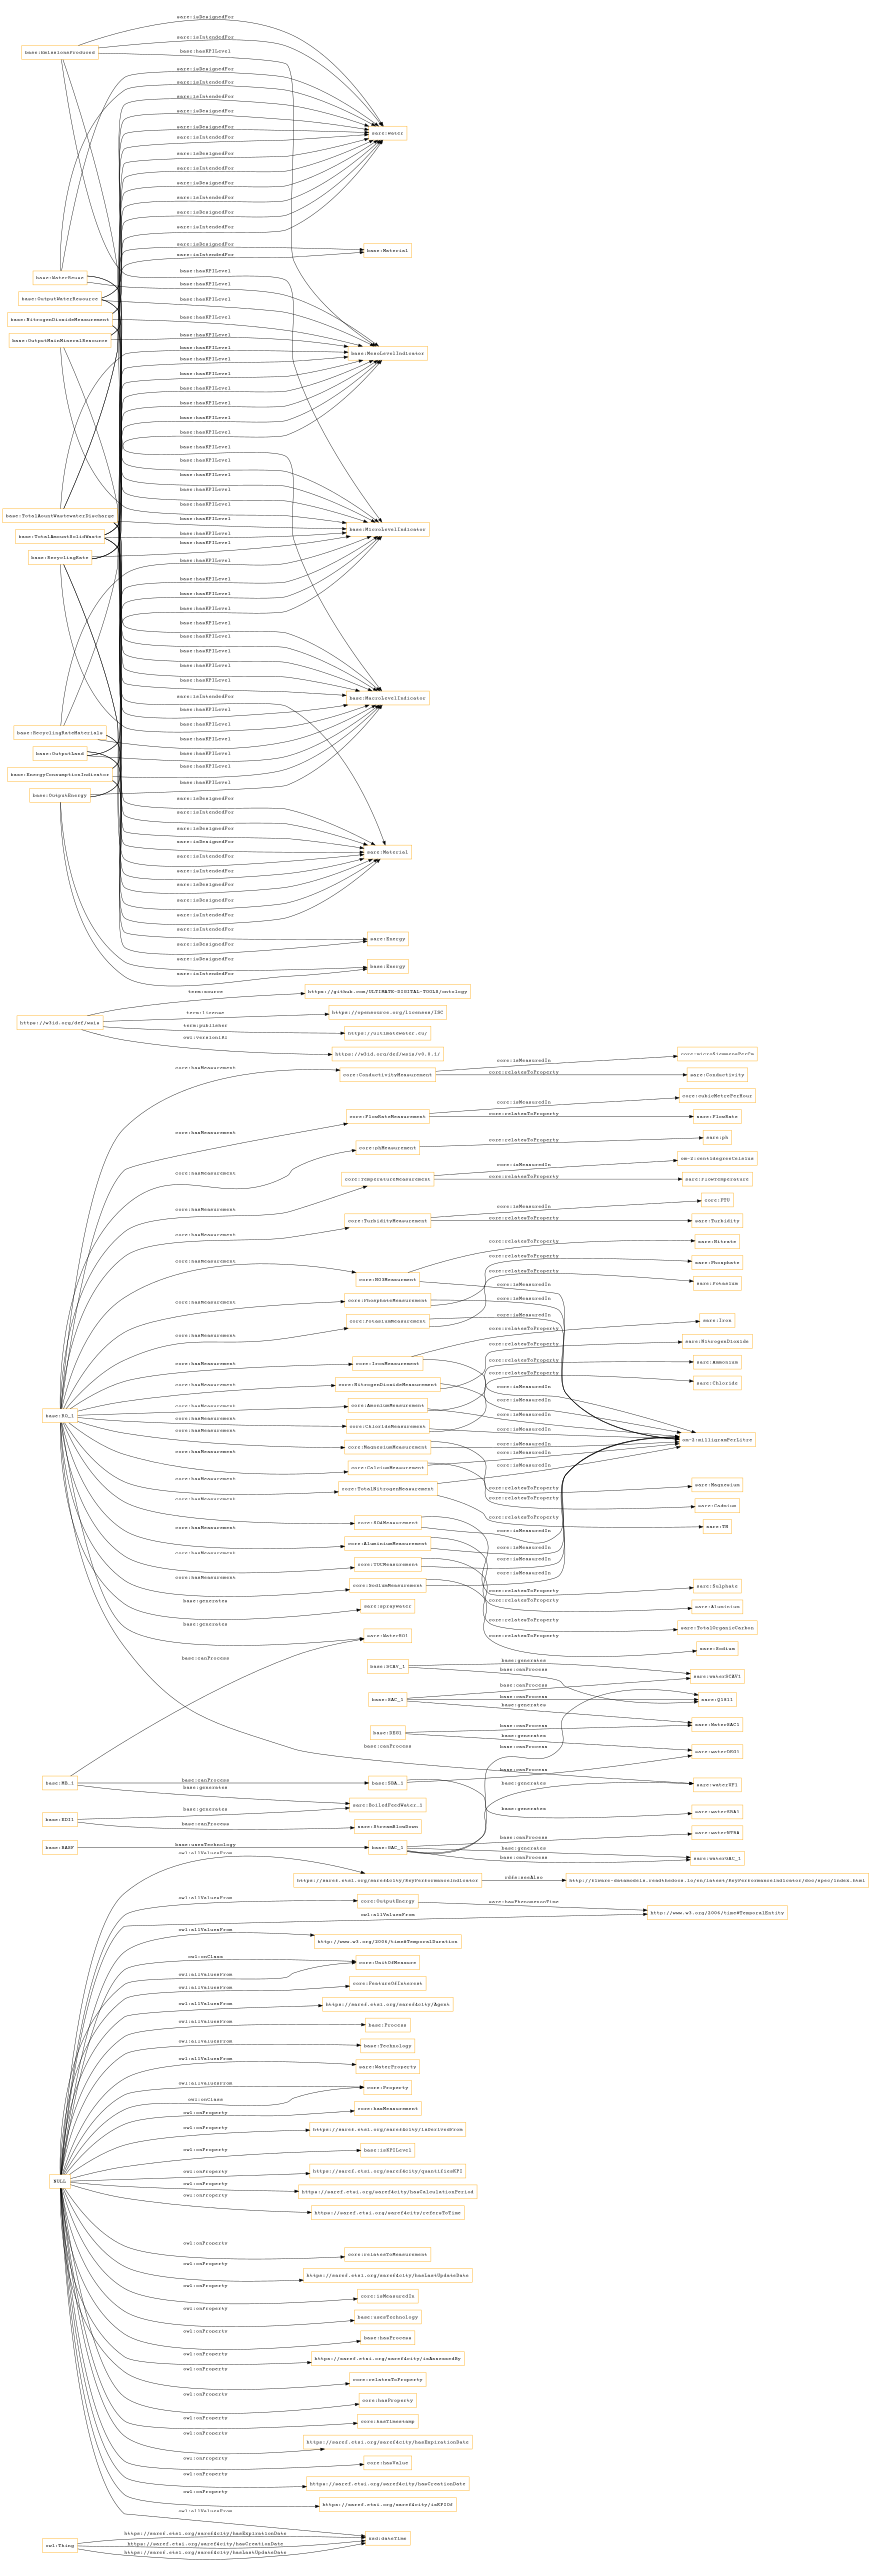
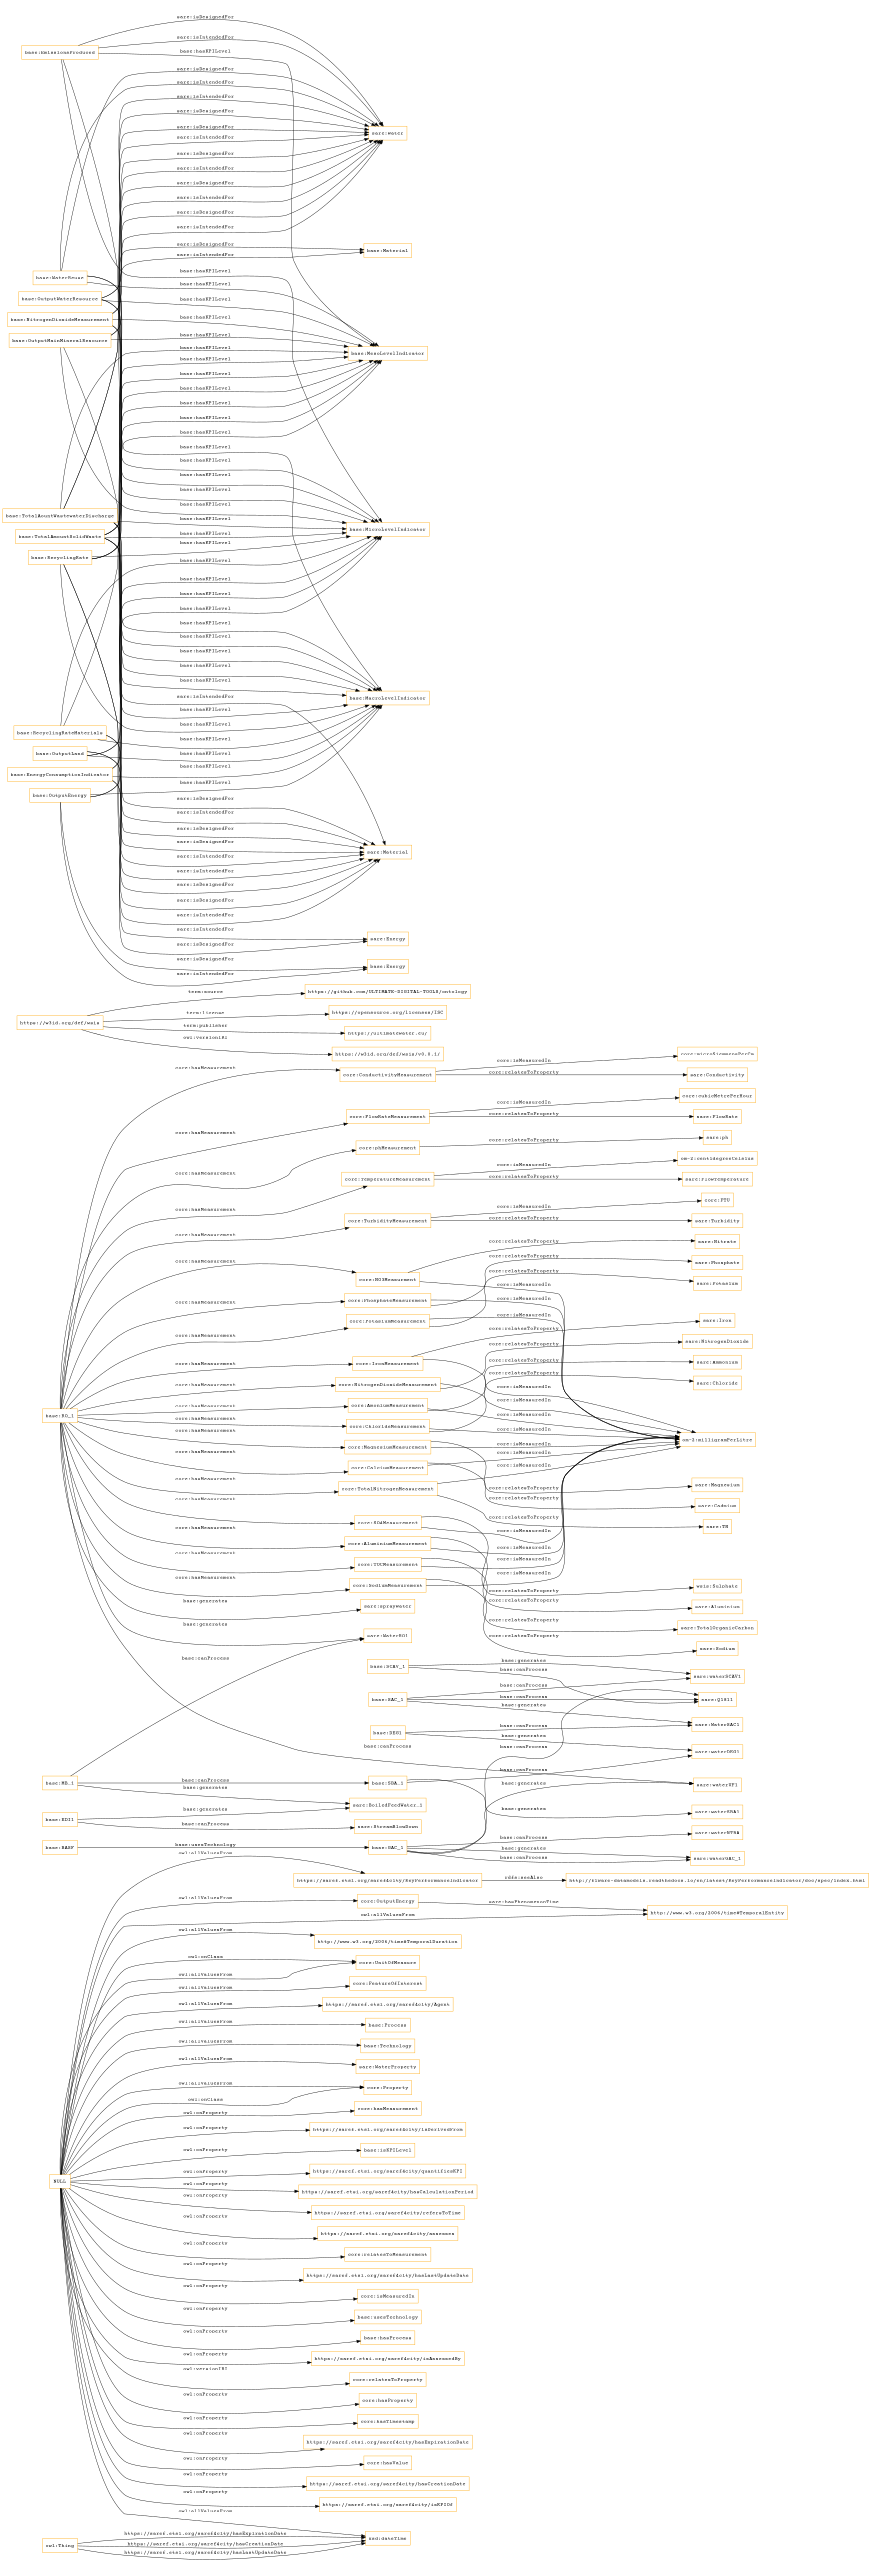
(717, 1586) -> (717, 1586)
none -> (388, 2234)
(206, 2369) -> (206, 2369)
